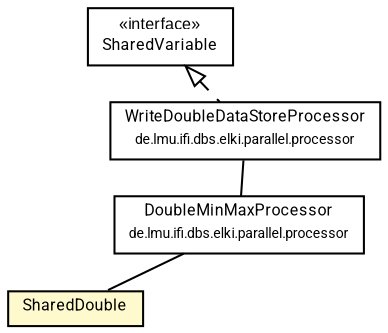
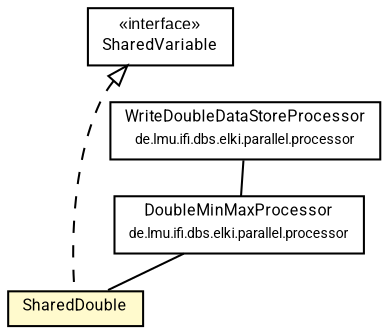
(210, 92) -> (78, 182)
